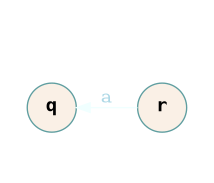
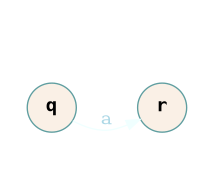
(114, 108) -> (100, 130)
